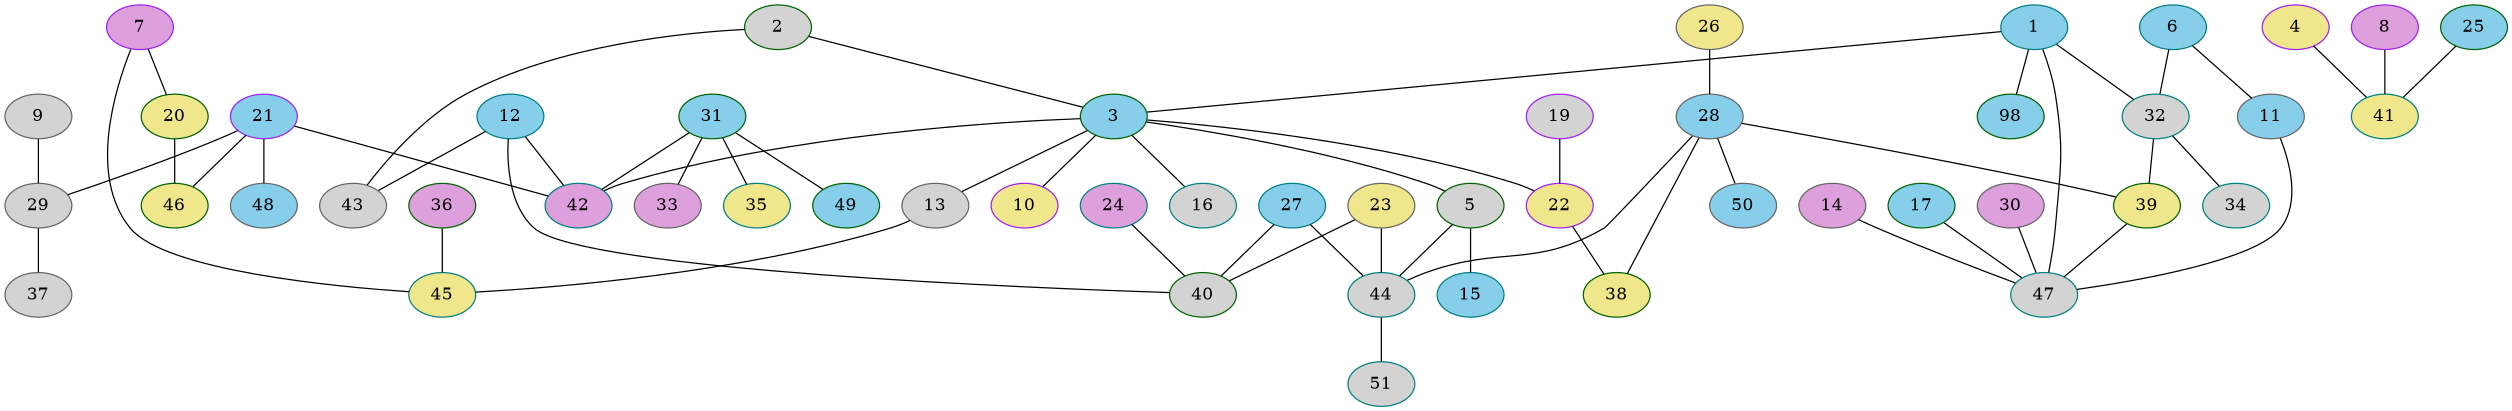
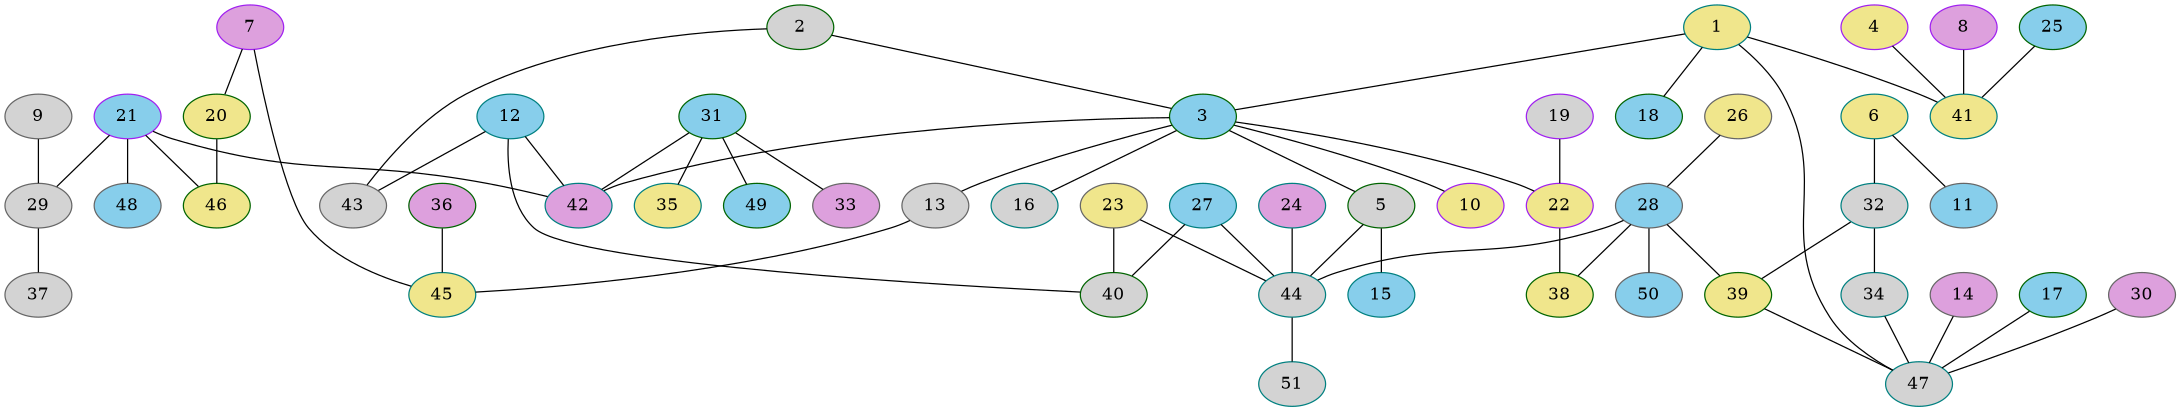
(2034, 27) -> (1717, 27)
(2173, 27) -> (1874, 116)
(2095, 72) -> (1843, 67)
(2011, 116) -> (1649, 116)
(1158, 250) -> (1292, 250)
(2228, 257) -> (1897, 339)
